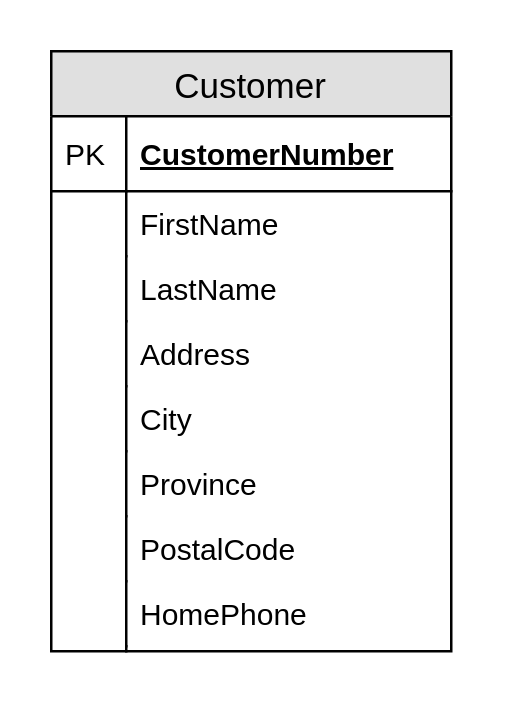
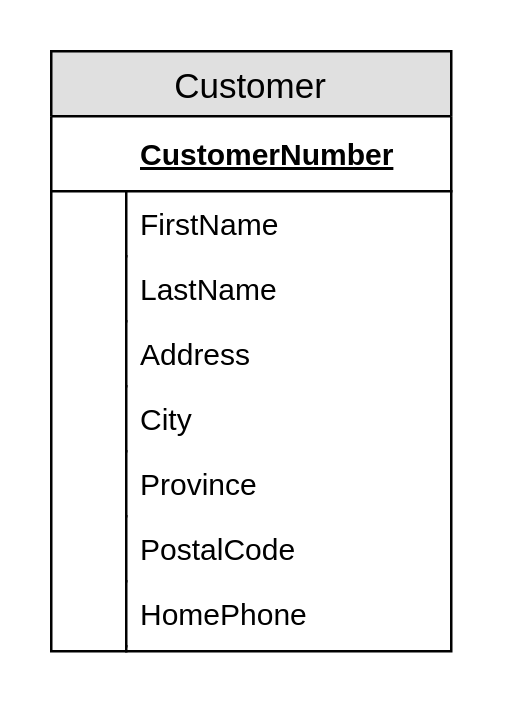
(89, 154) -> none
